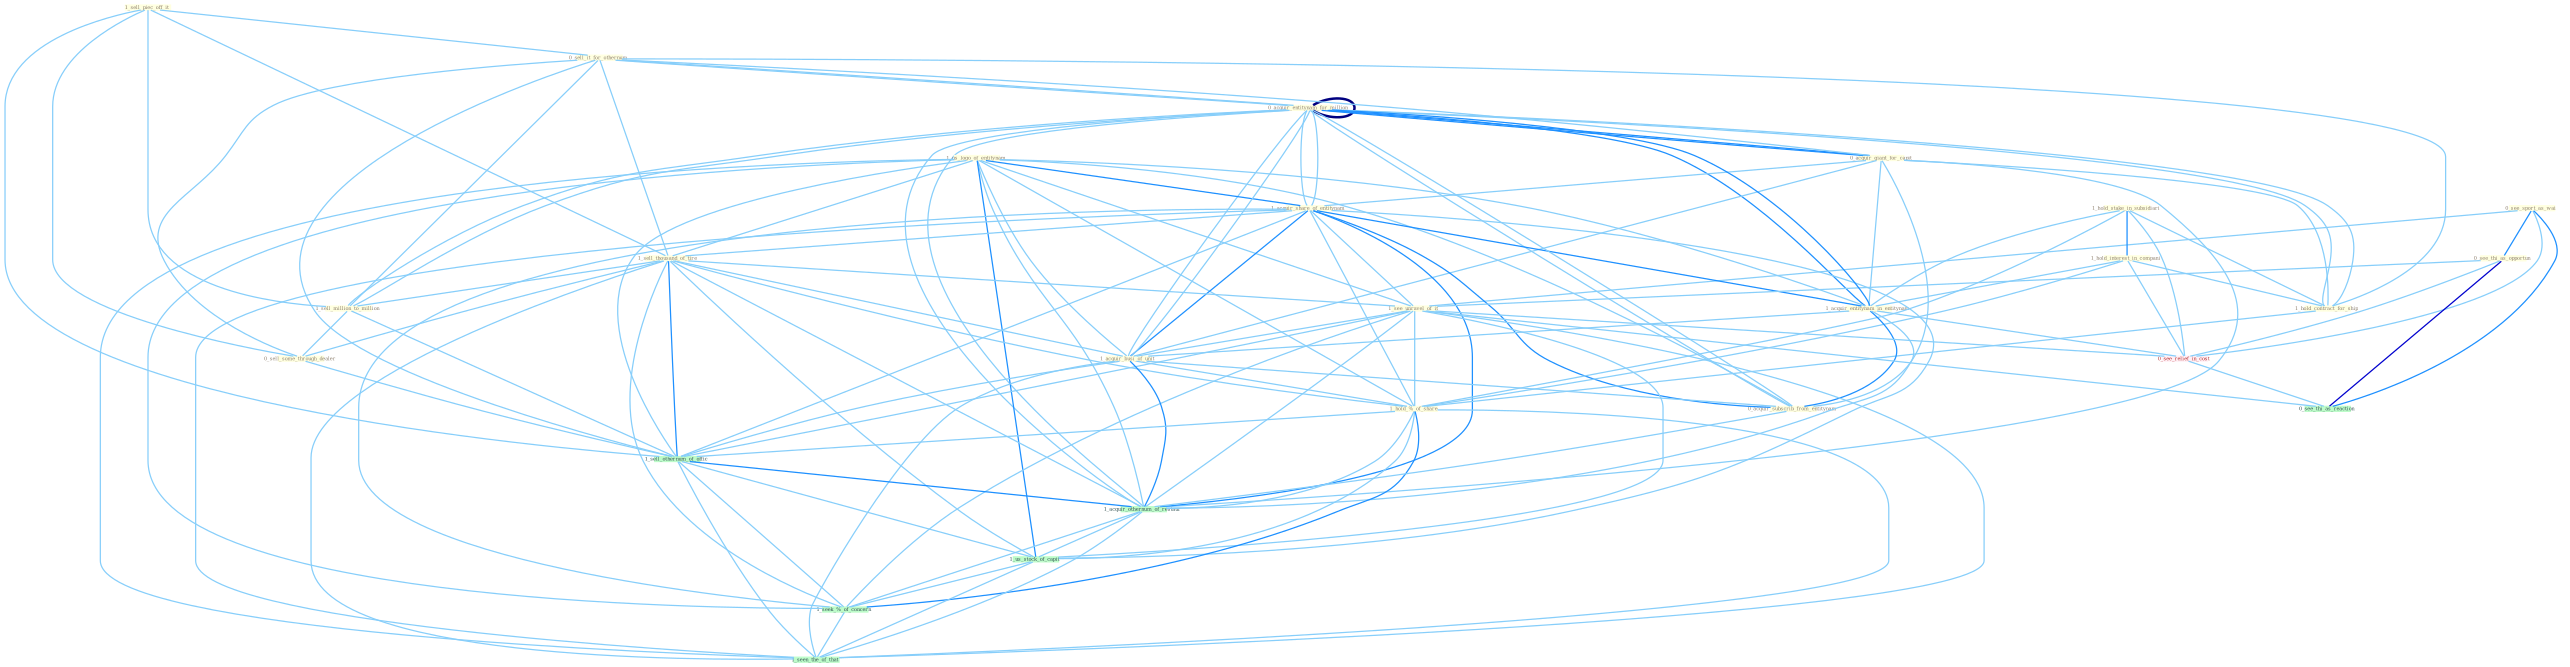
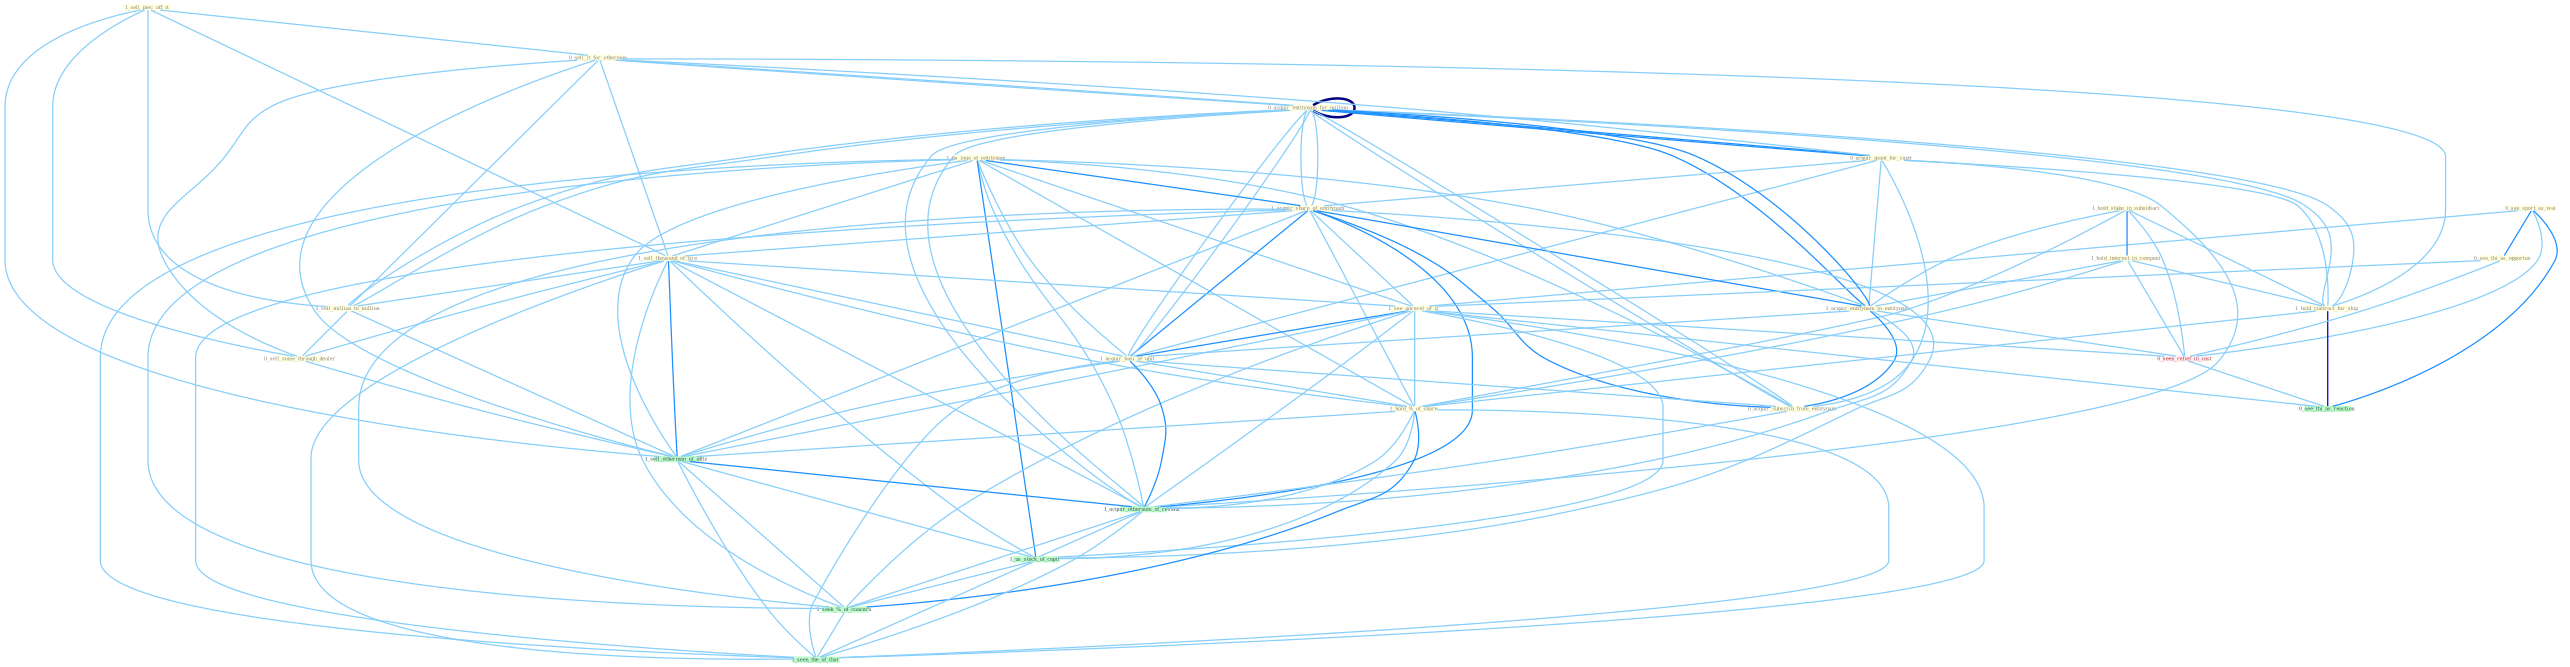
(2415, 334) -> (2328, 359)
(1211, 344) -> (1211, 344)
(2185, 359) -> (2185, 359)
